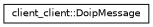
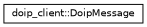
(76, 14) -> (73, 14)
